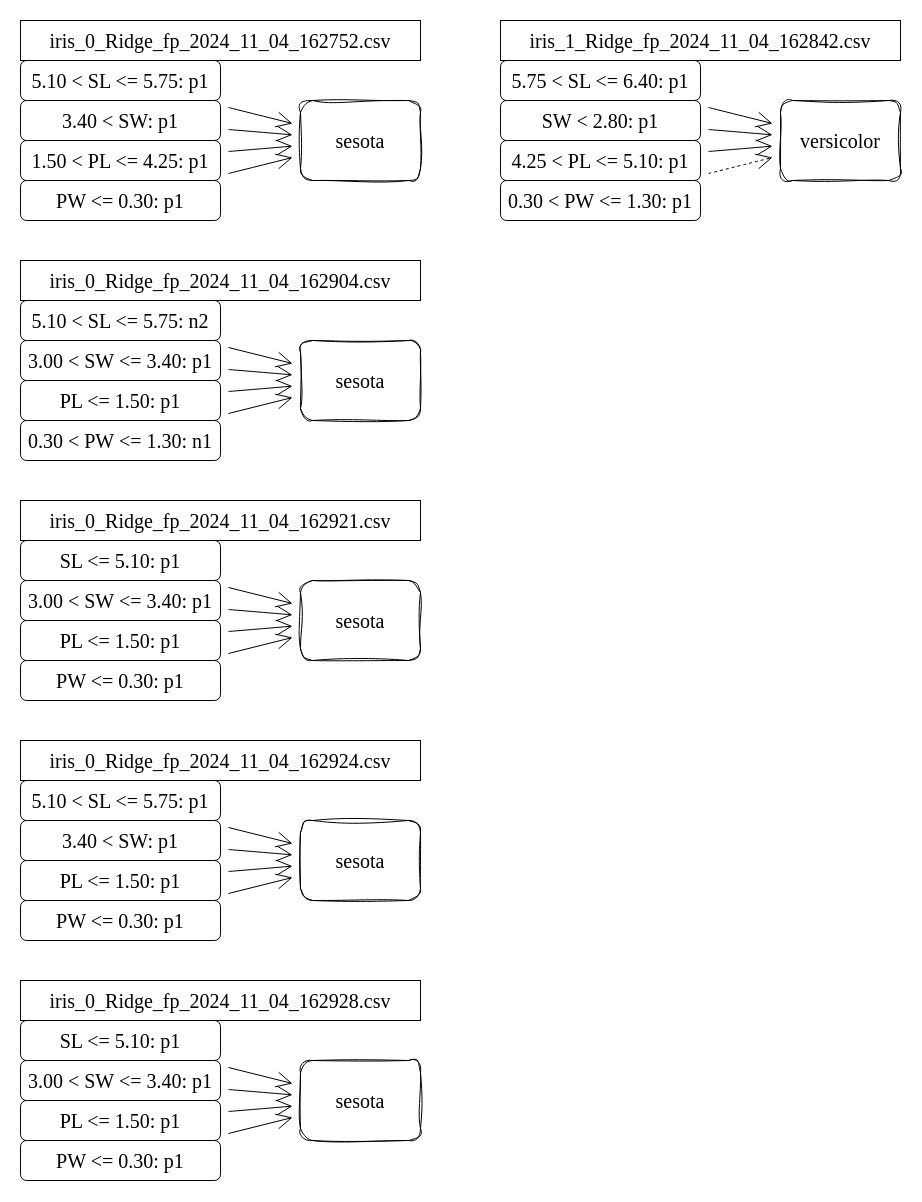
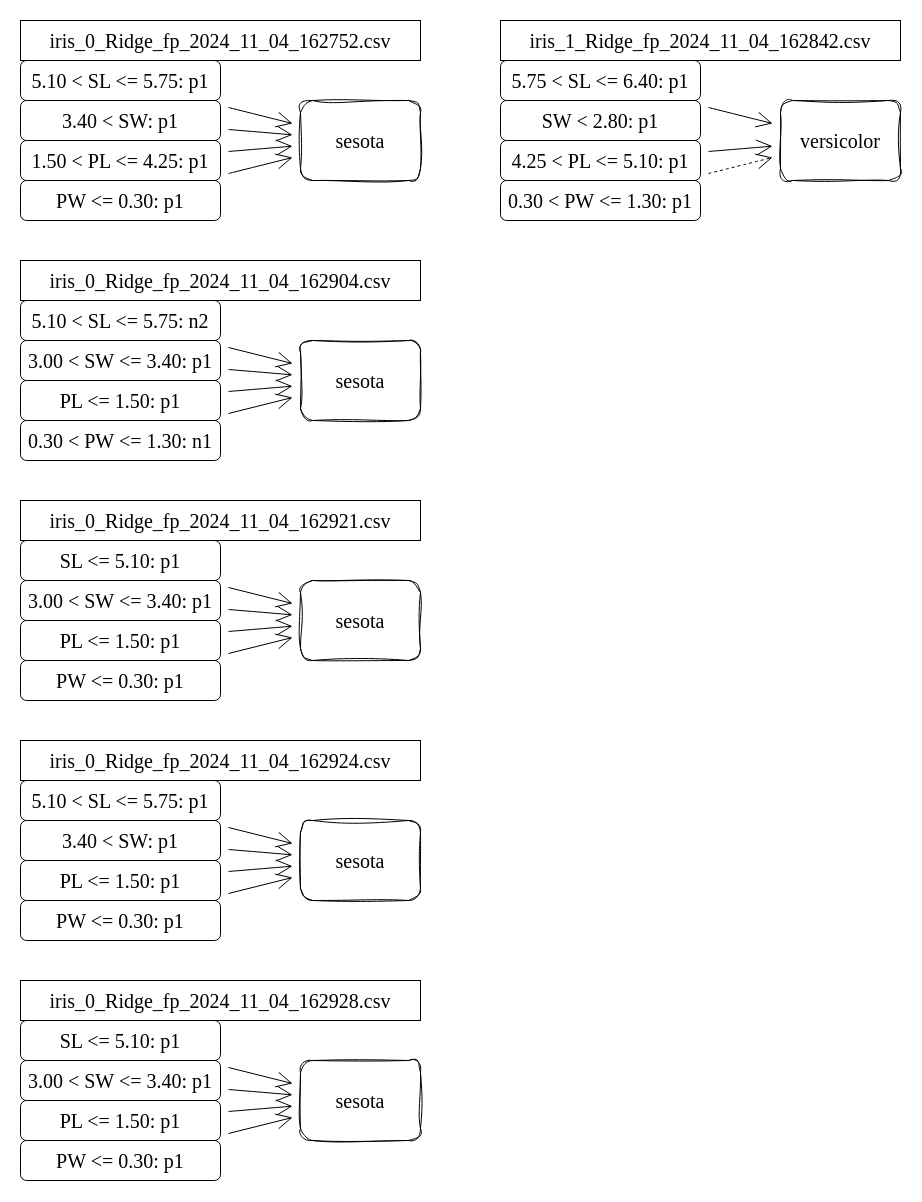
(740, 132) -> none
